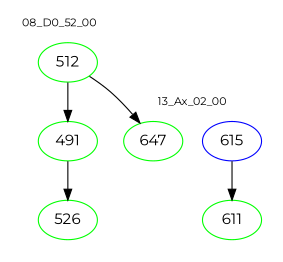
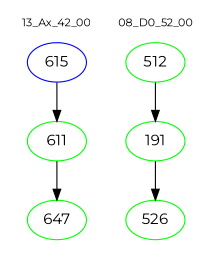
(193, 102) -> (57, 24)
(122, 103) -> (57, 175)
(68, 141) -> (155, 141)
